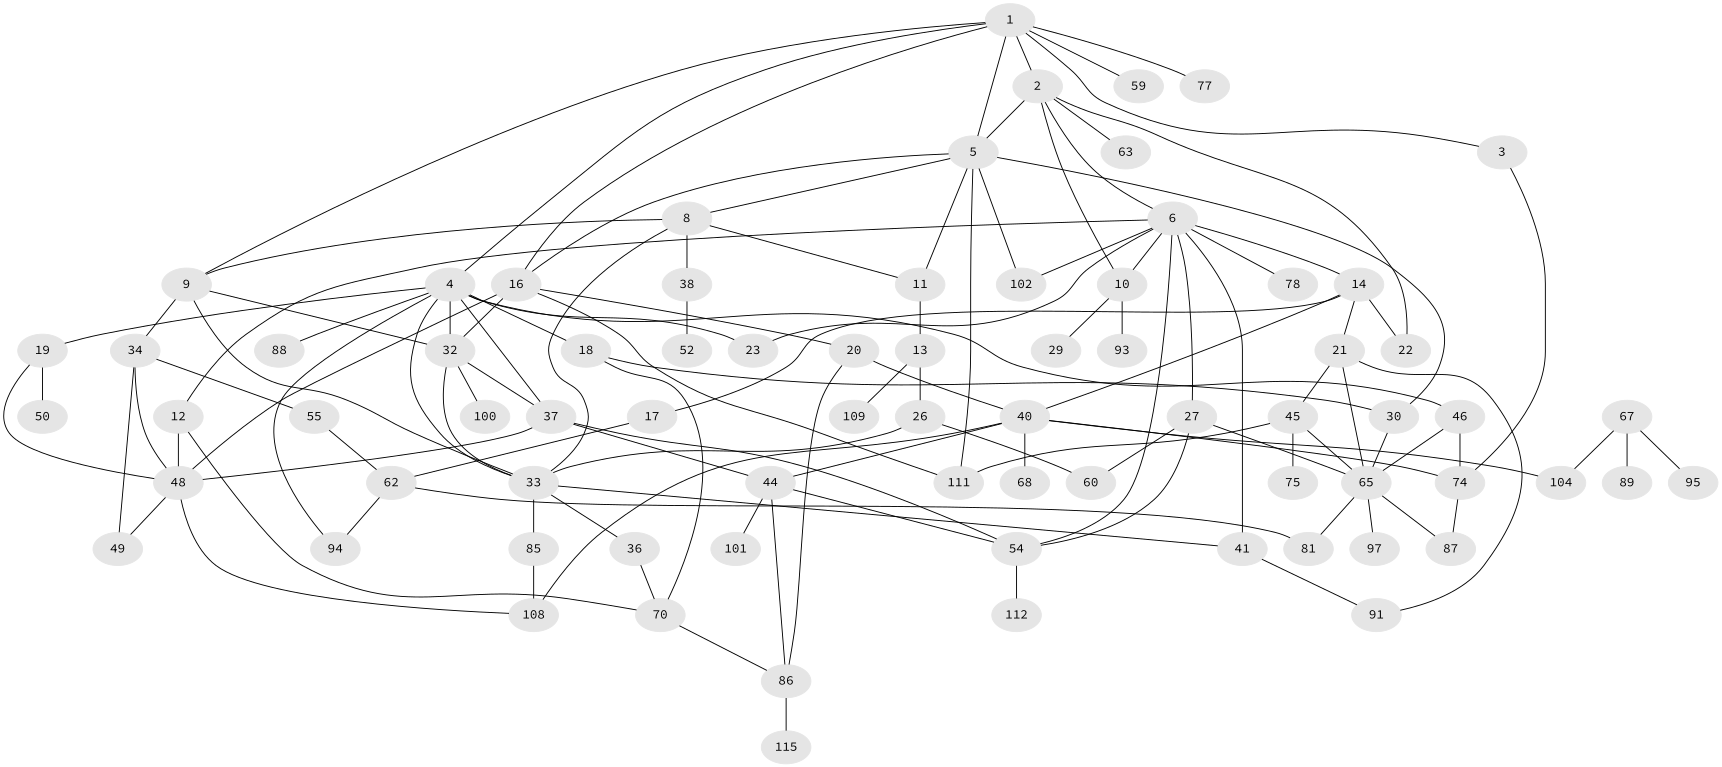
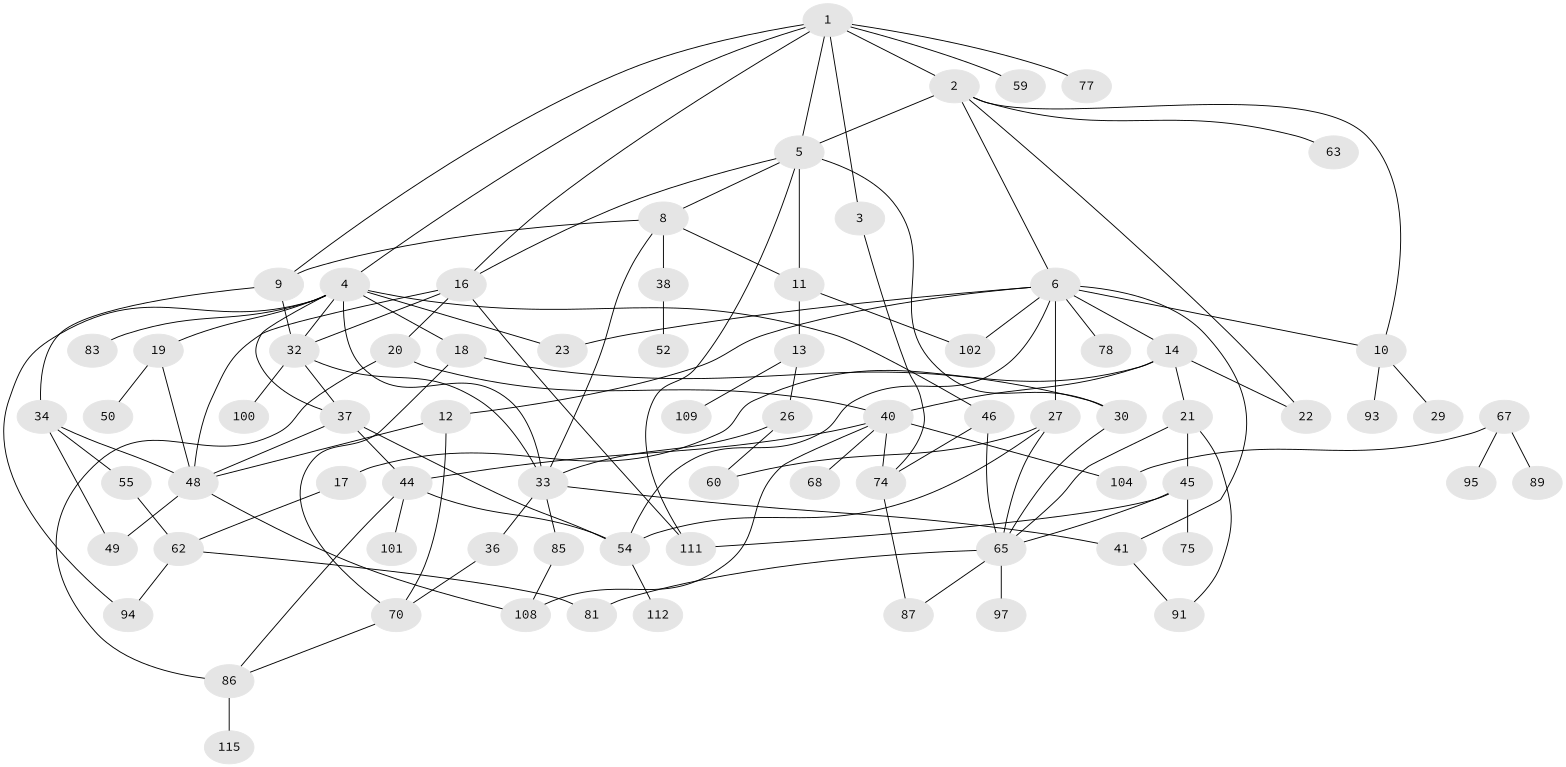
(997, 218) -> (882, 316)
(279, 351) -> (92, 351)
(342, 398) -> none
